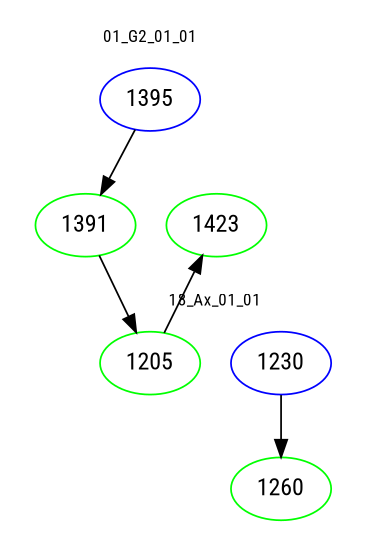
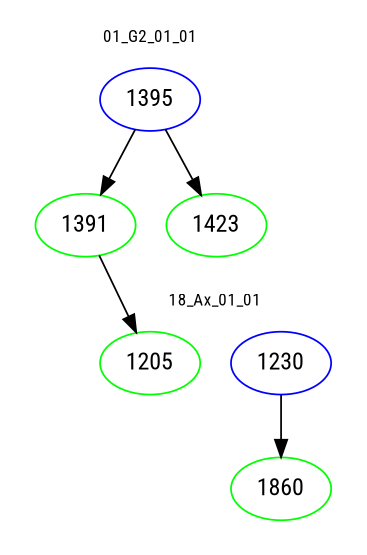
(179, 302) -> (179, 155)
(281, 489) -> (281, 489)
